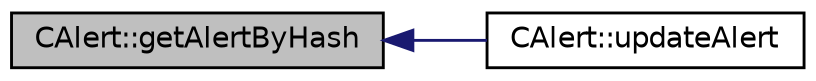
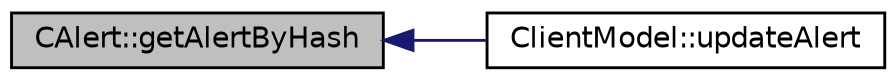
(646, 40) -> (686, 40)
